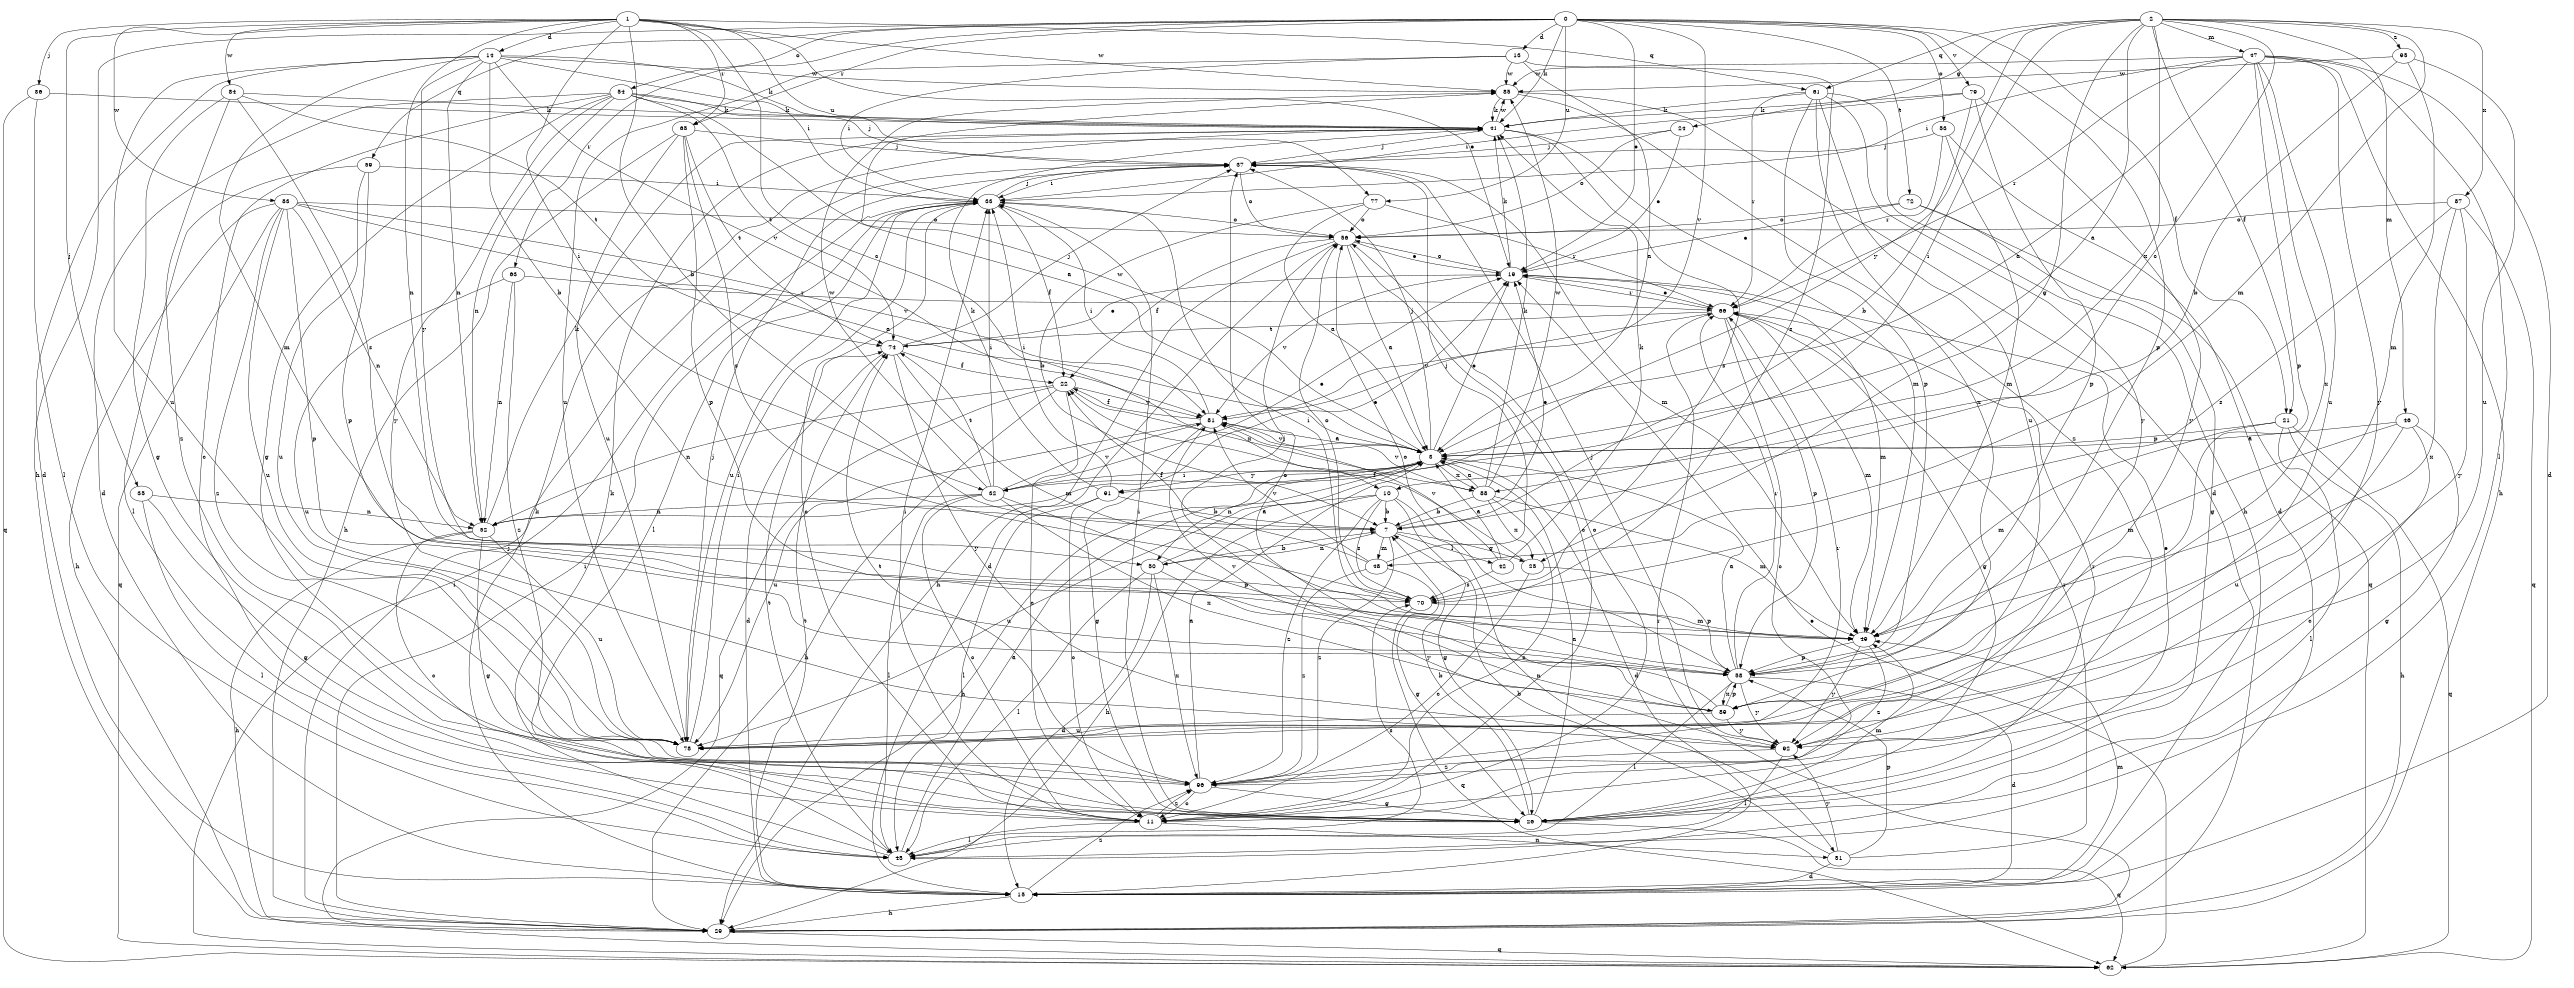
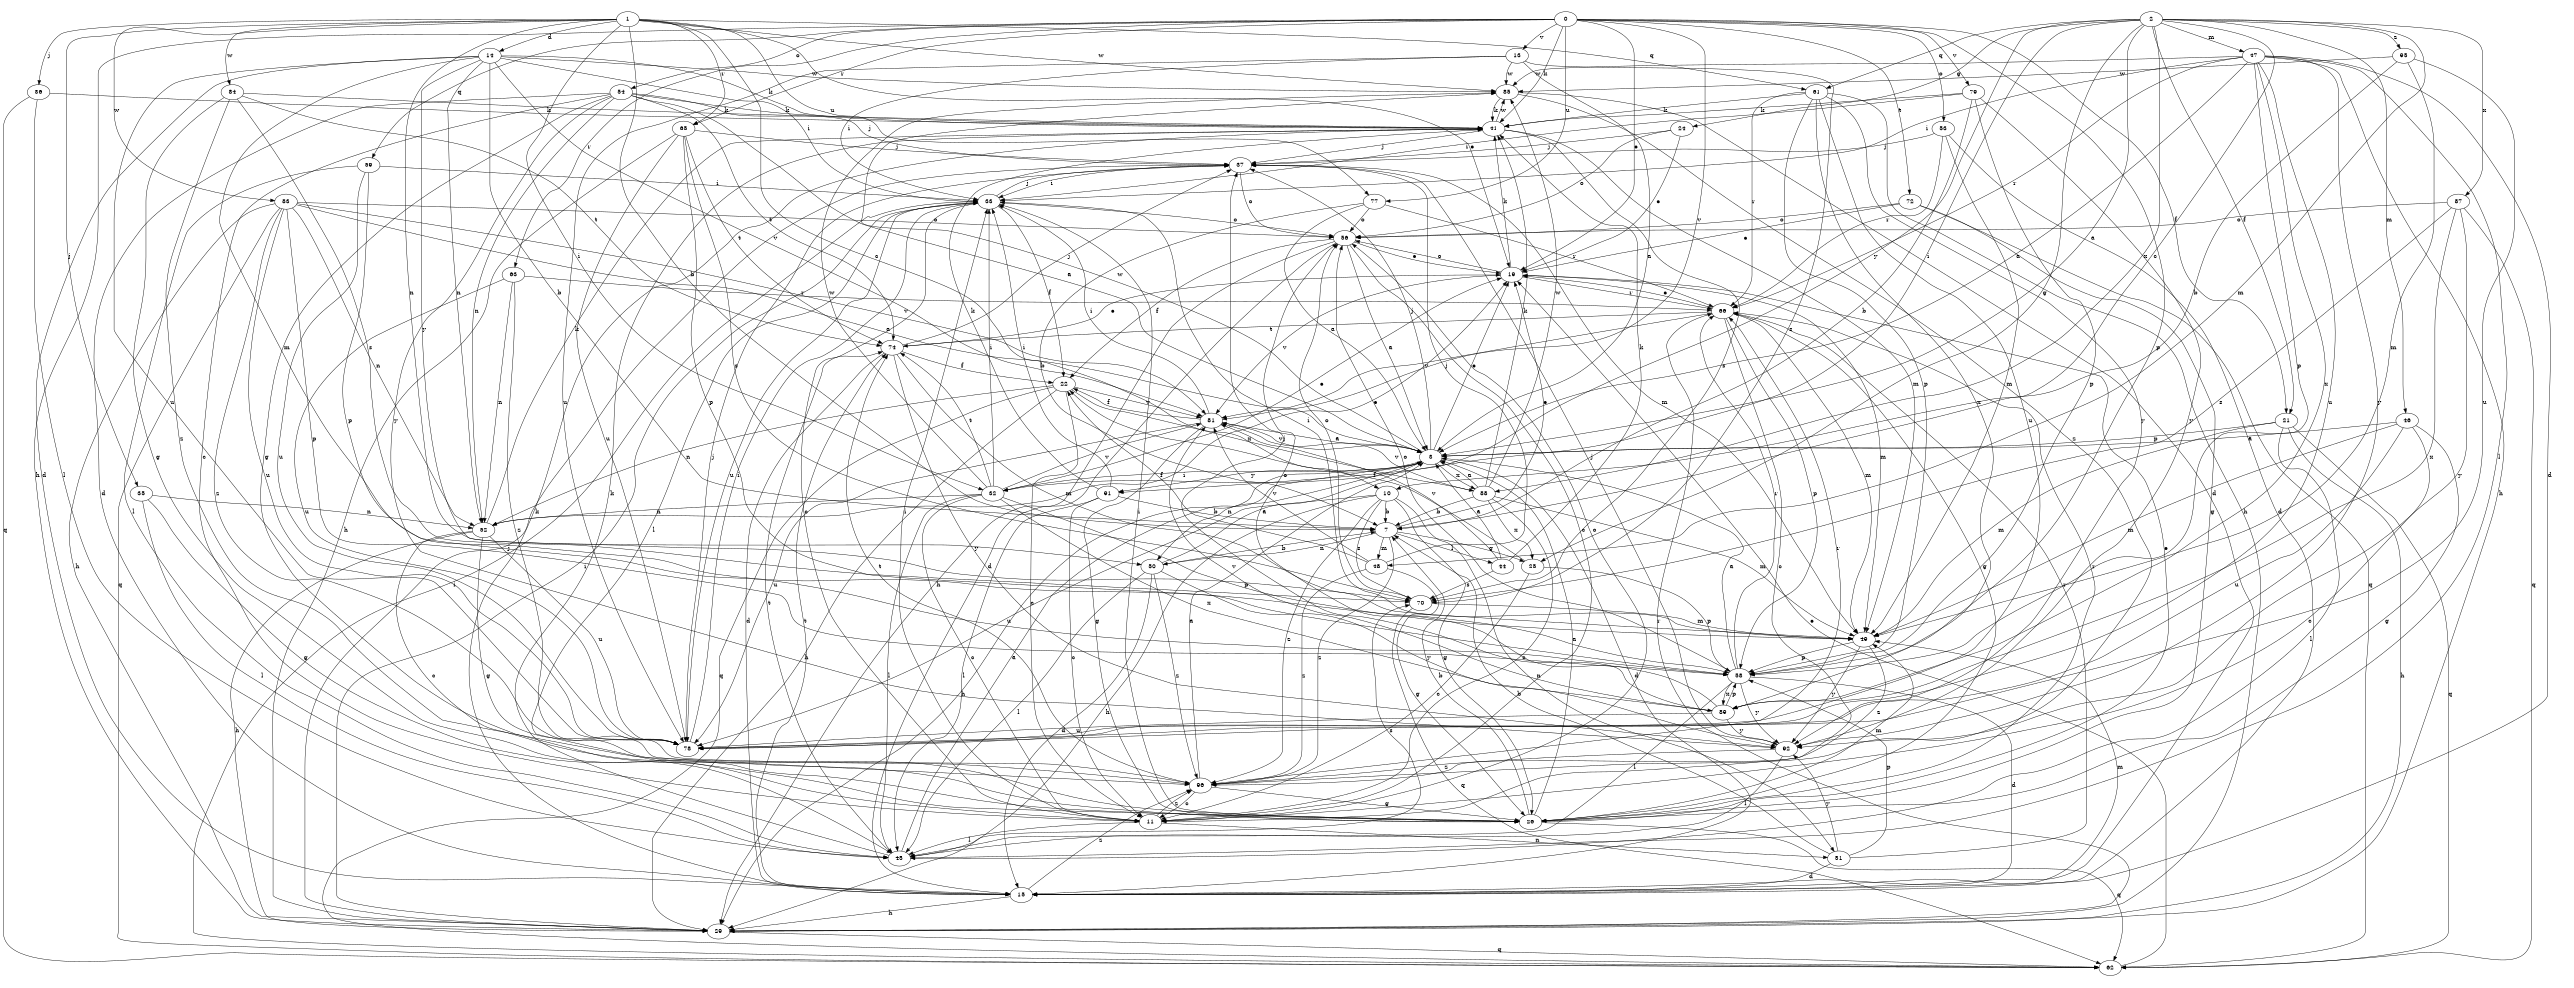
(1542, 37) -> (1542, 37)
(1502, 567) -> (1502, 567)
(1177, 676) -> (1177, 676)
